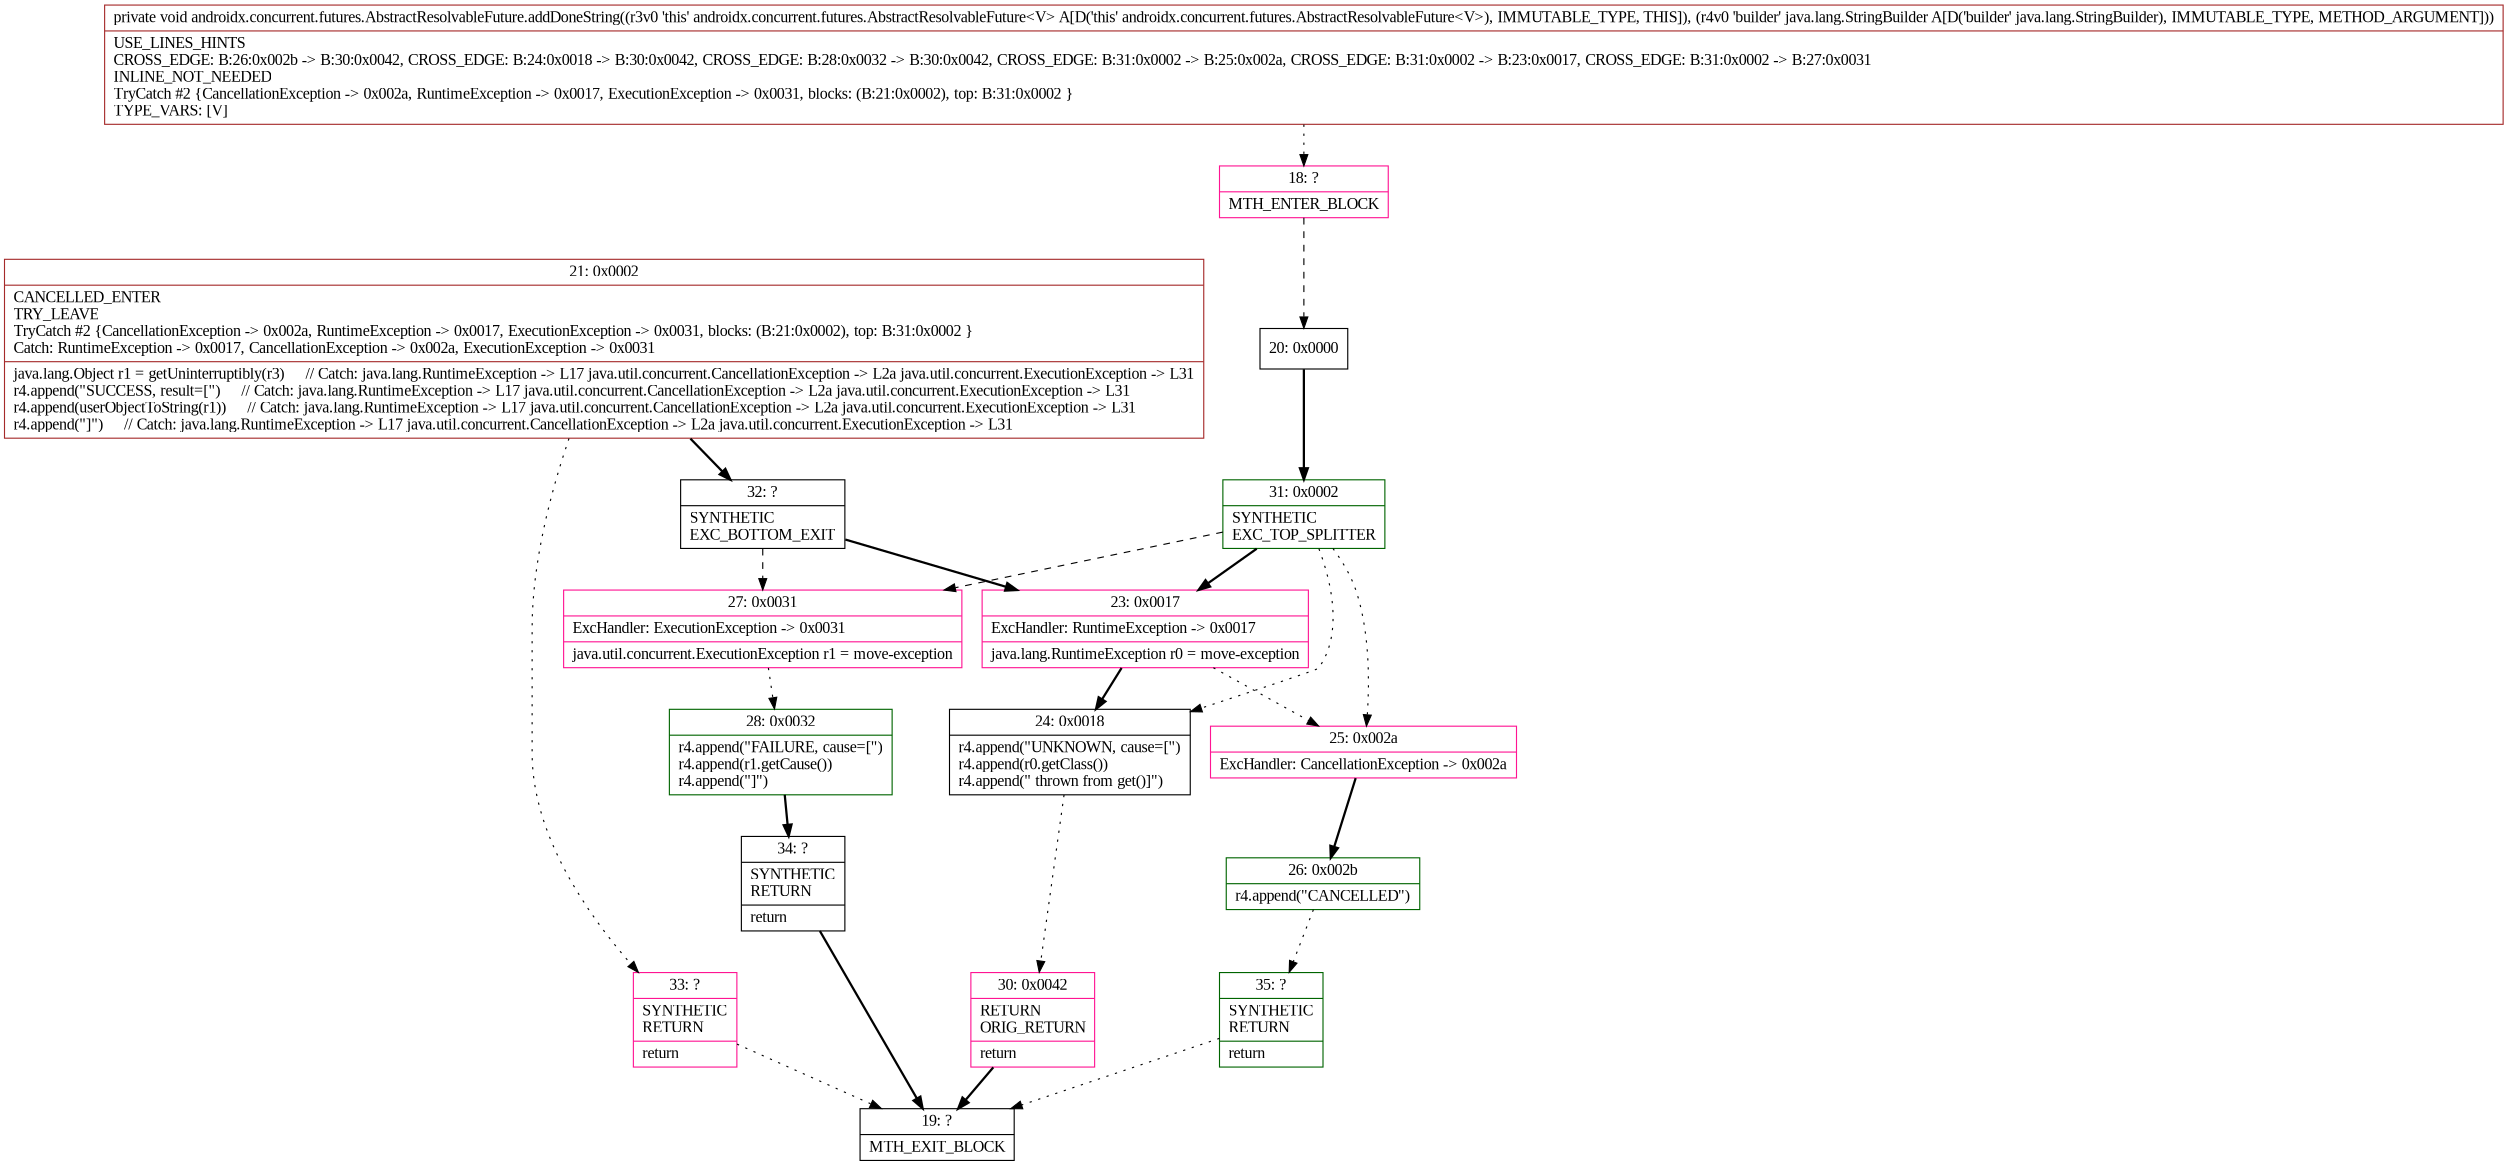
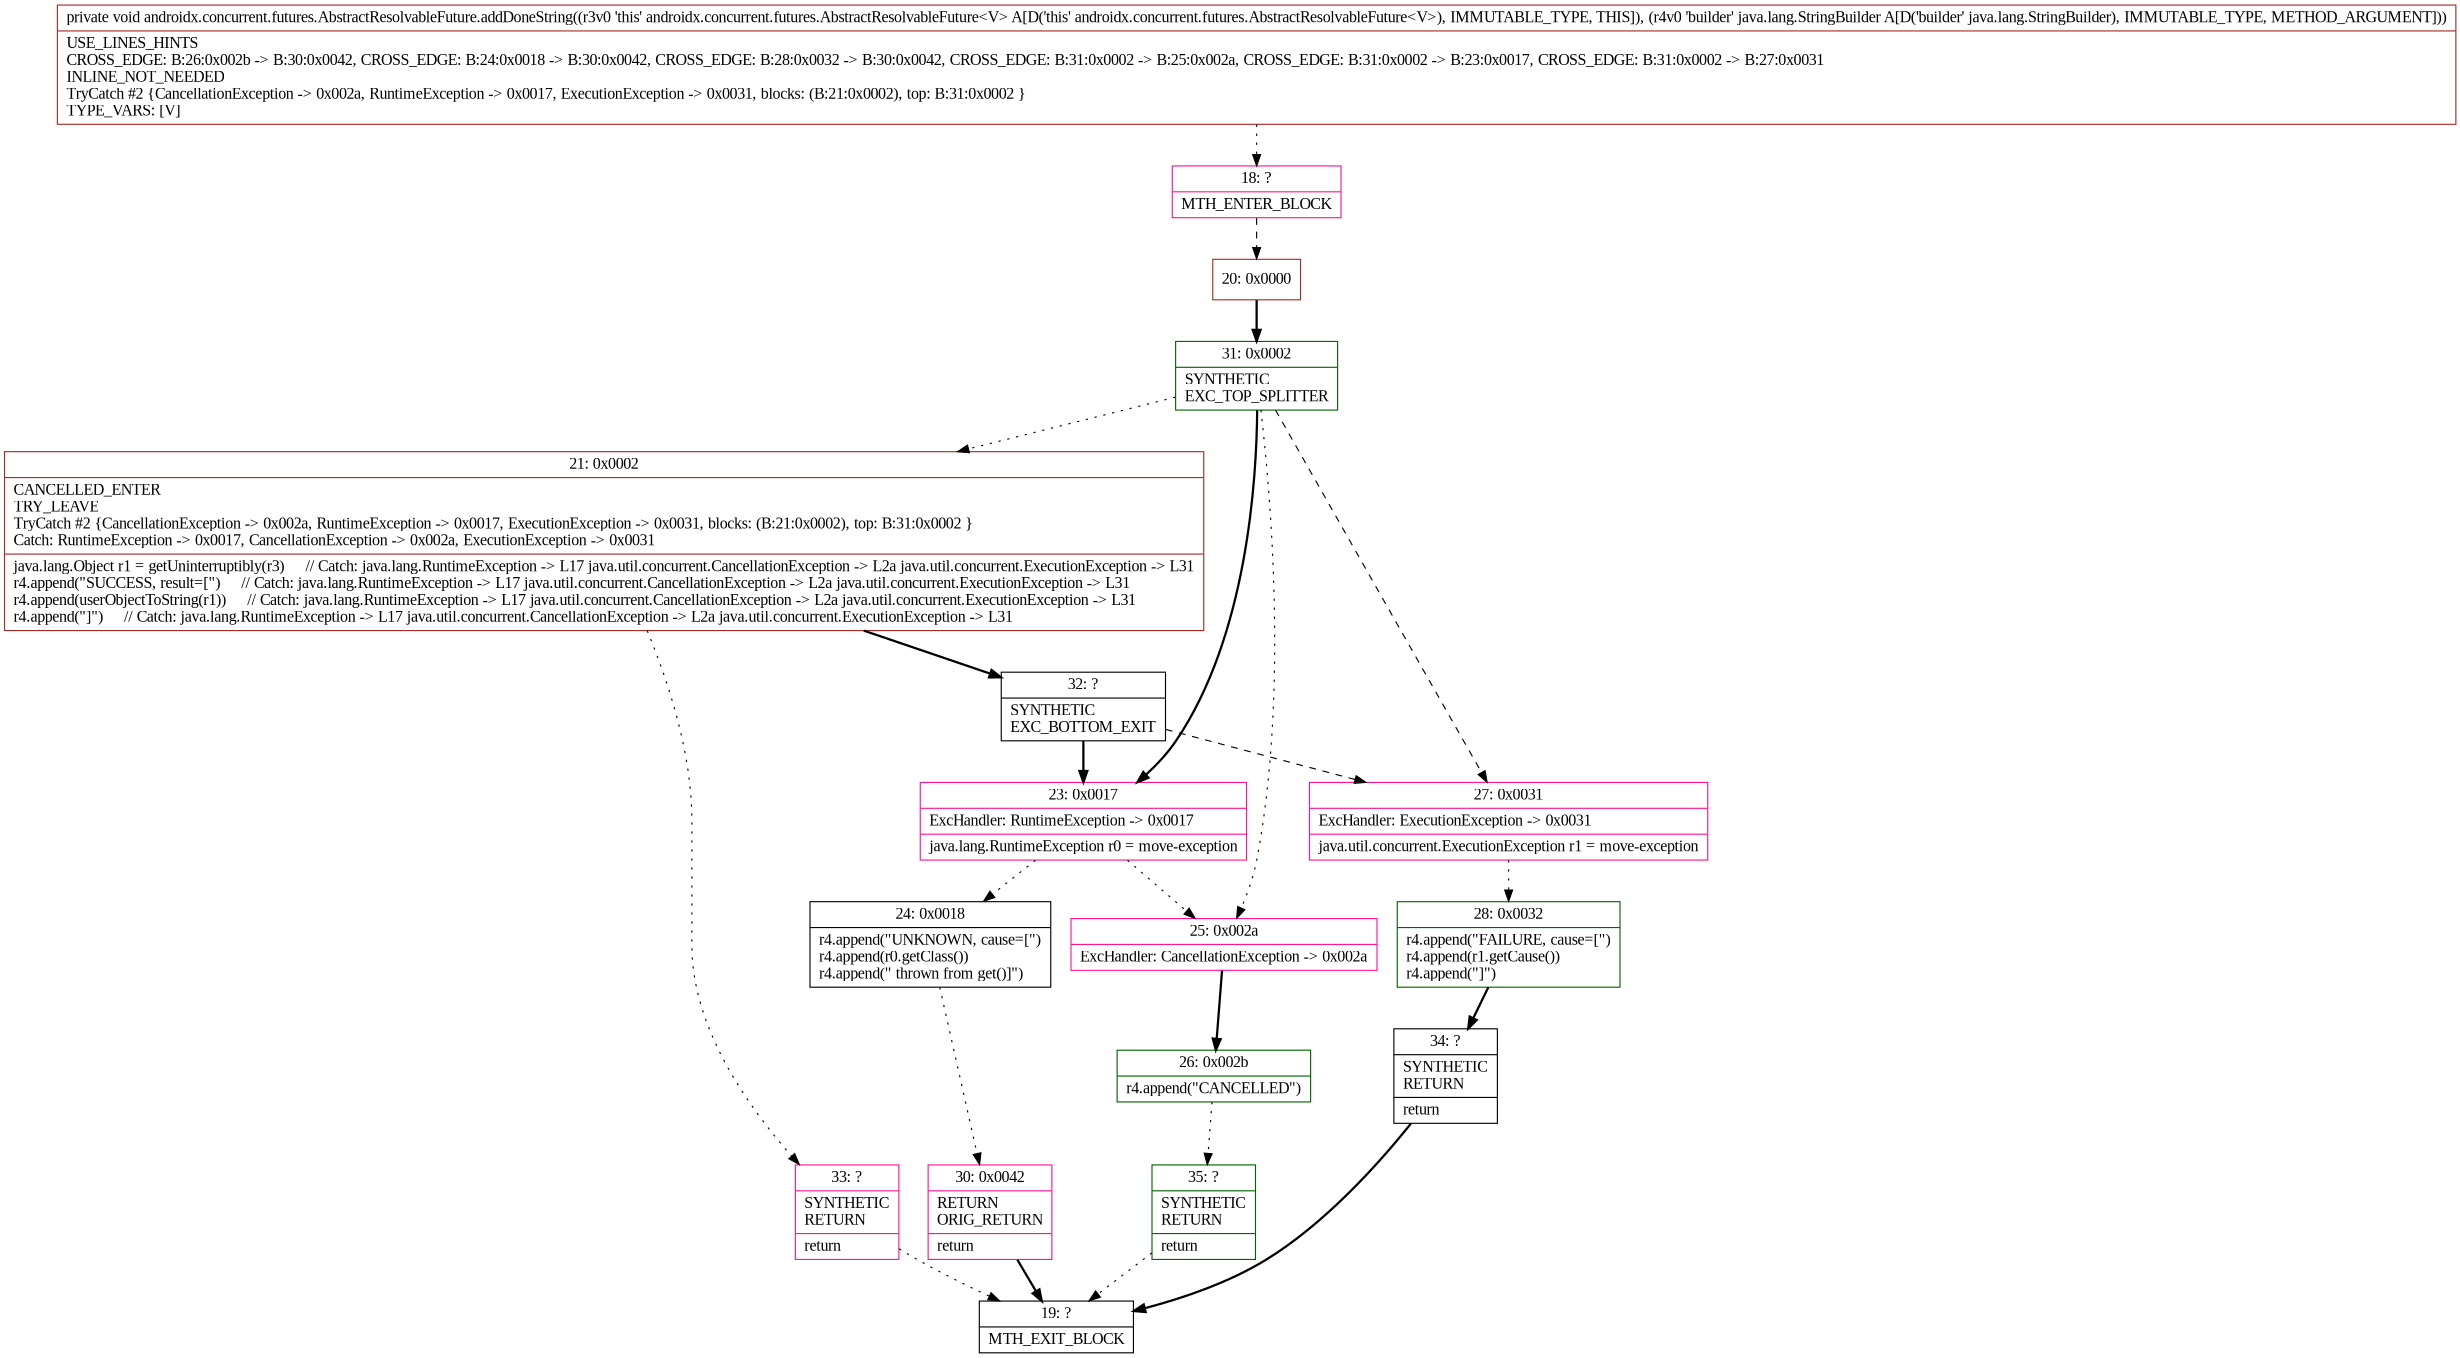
(1304, 349) -> (1257, 280)
(1319, 668) -> (1072, 423)
(1112, 684) -> (1014, 877)
